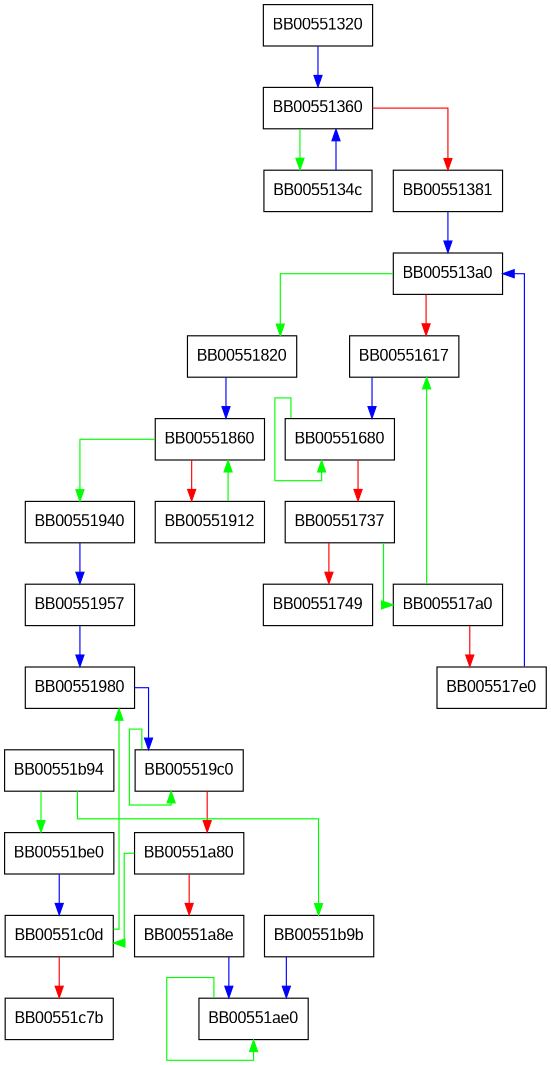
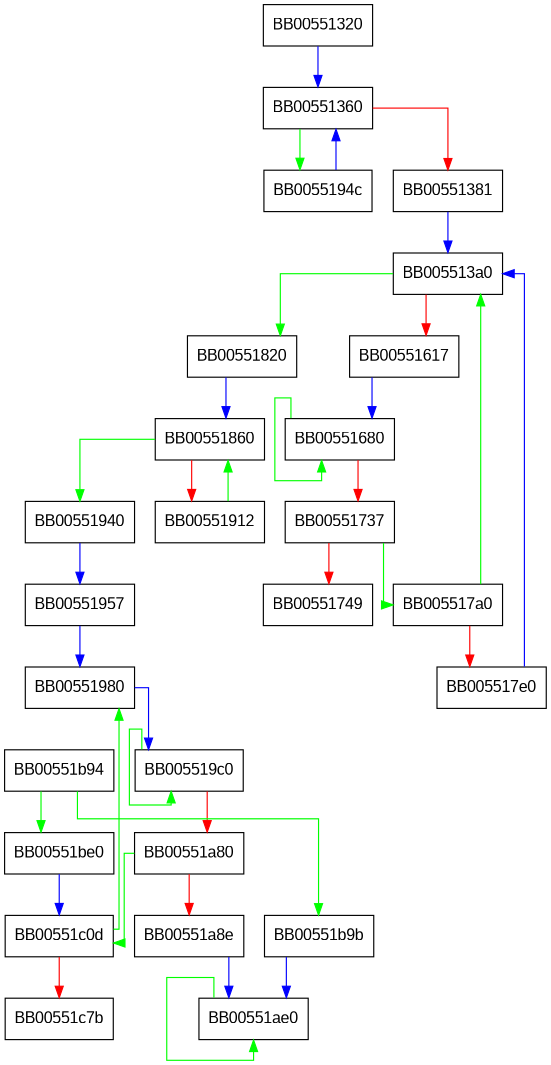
(318, 191) -> (318, 191)
(427, 487) -> (481, 445)
